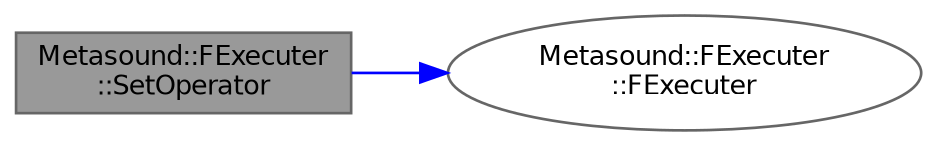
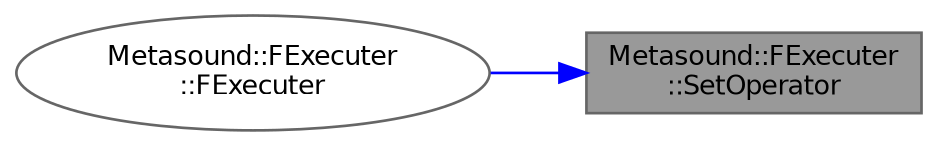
(386, 73) -> (525, 73)
